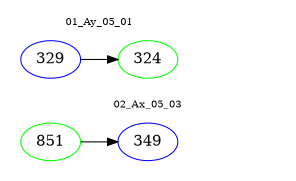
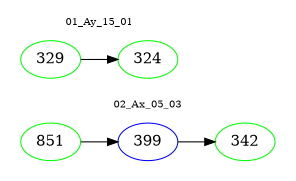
(99, 22) -> (99, 22)
(51, 59) -> (51, 59)
(148, 142) -> (148, 142)
none -> (245, 142)
